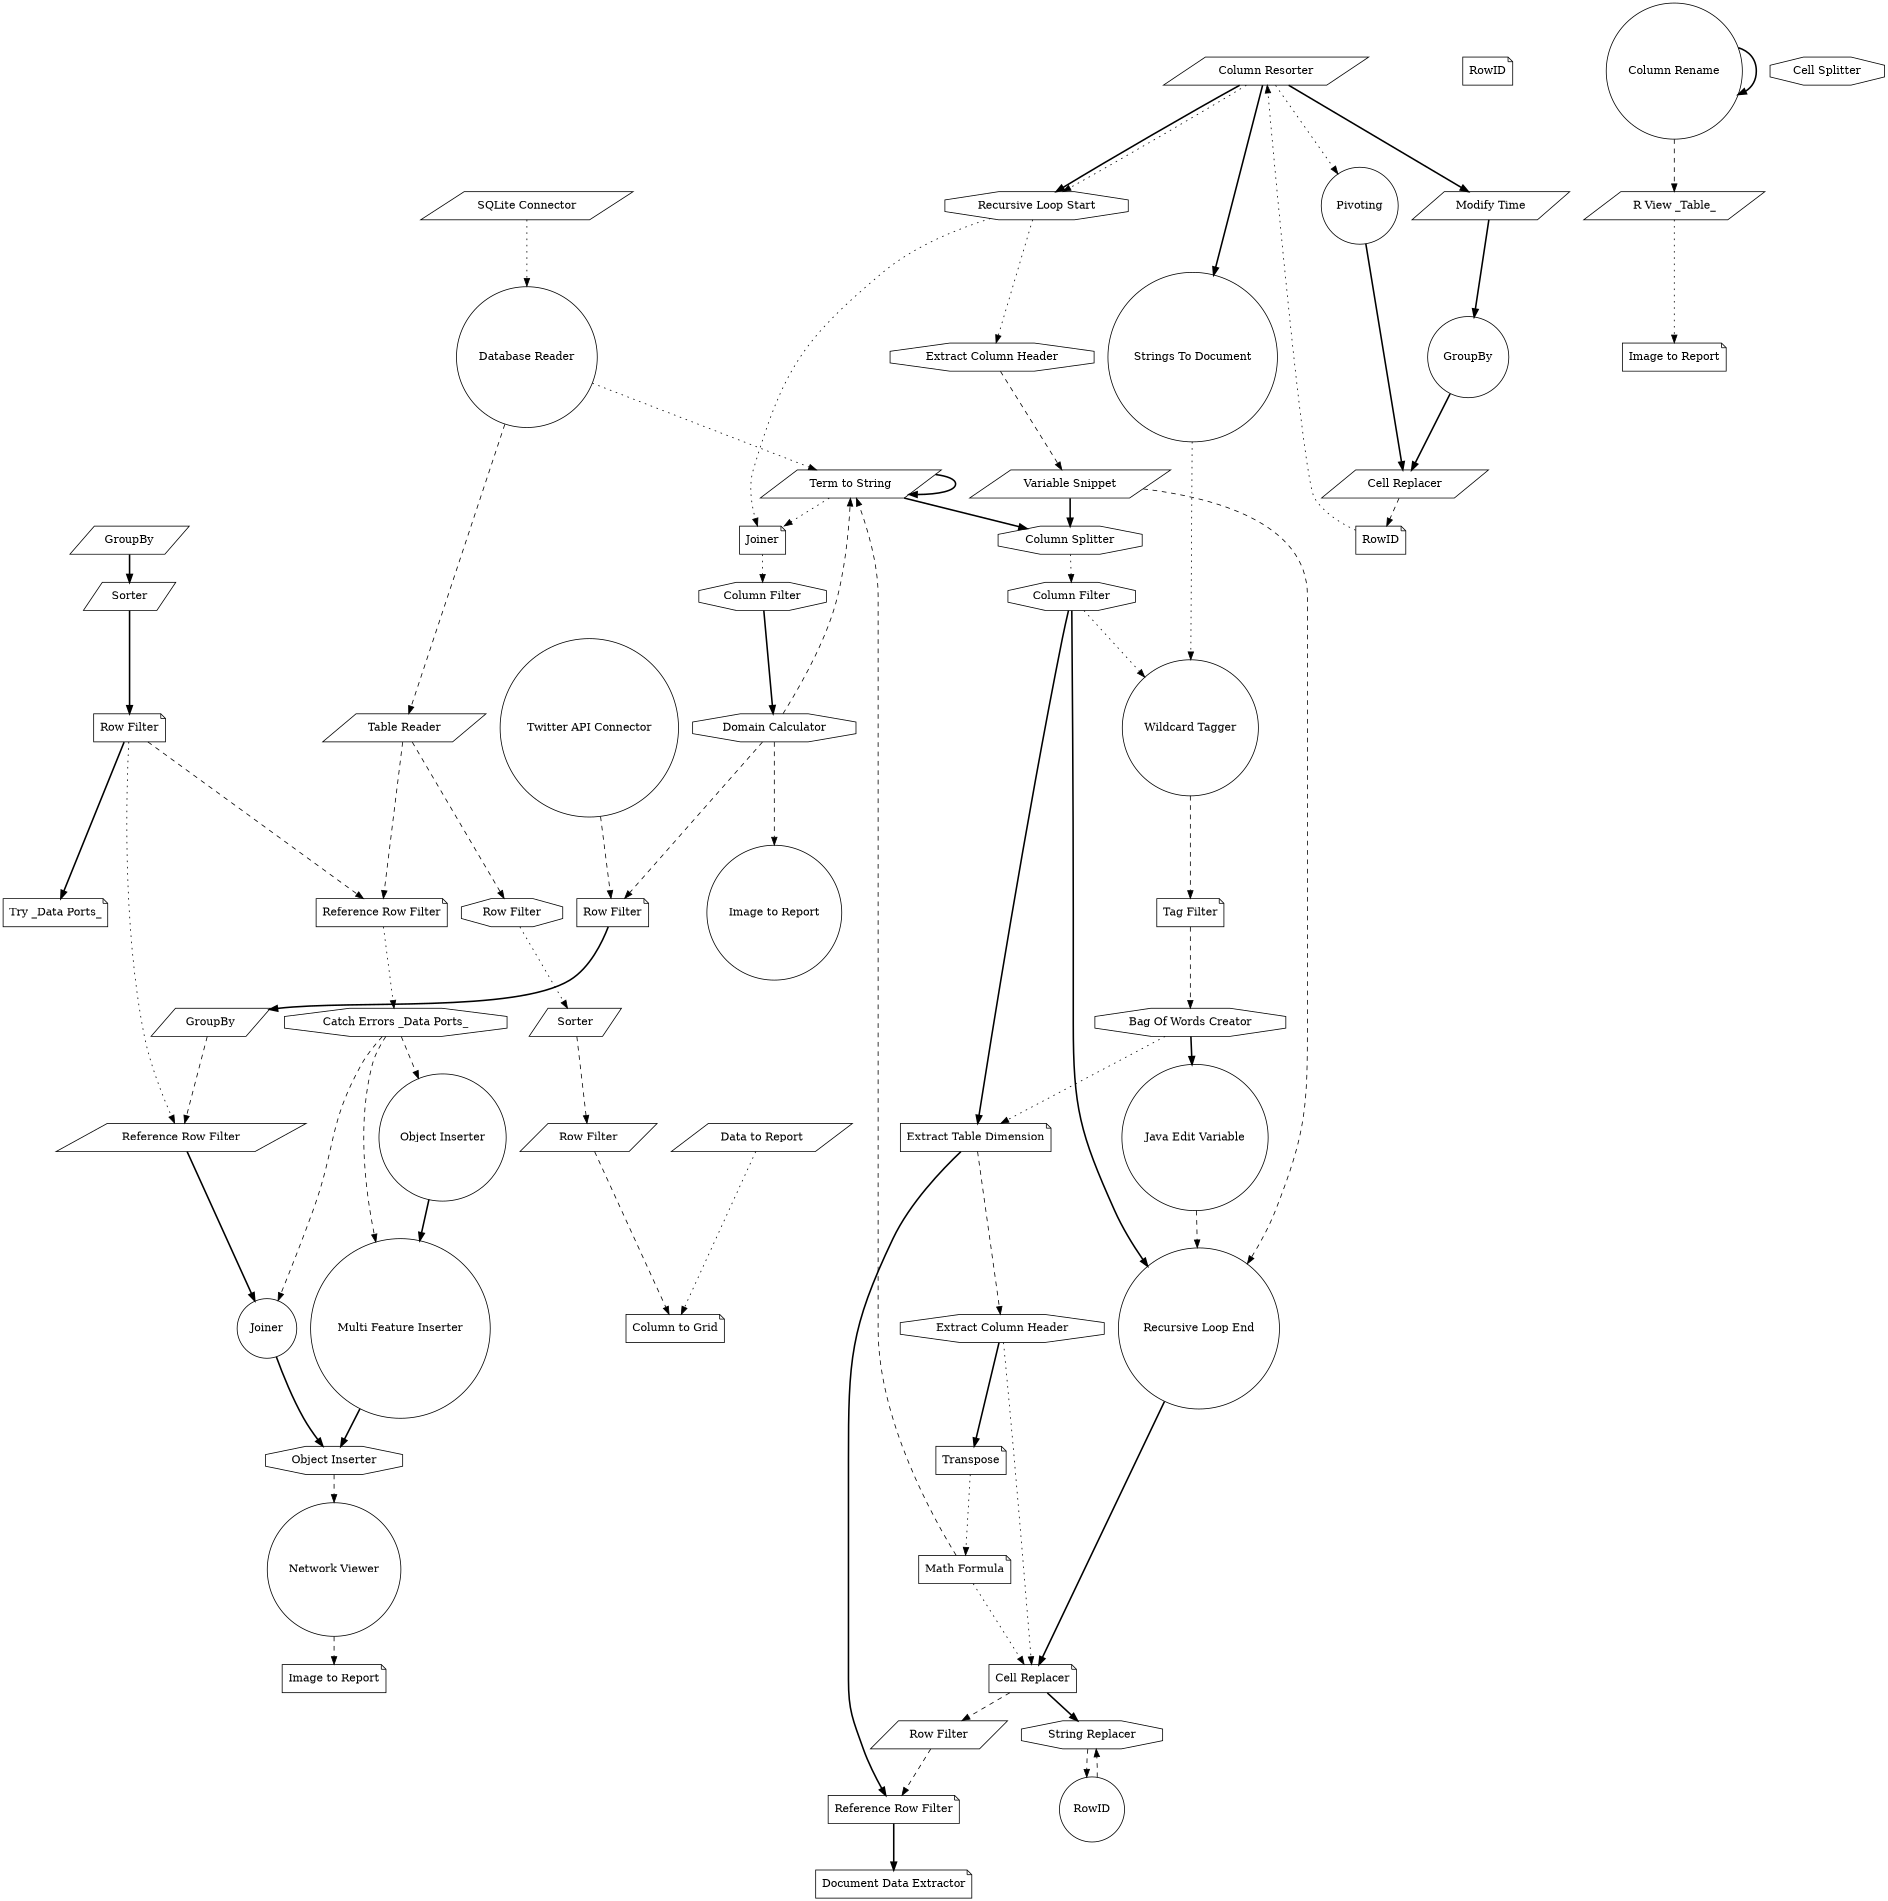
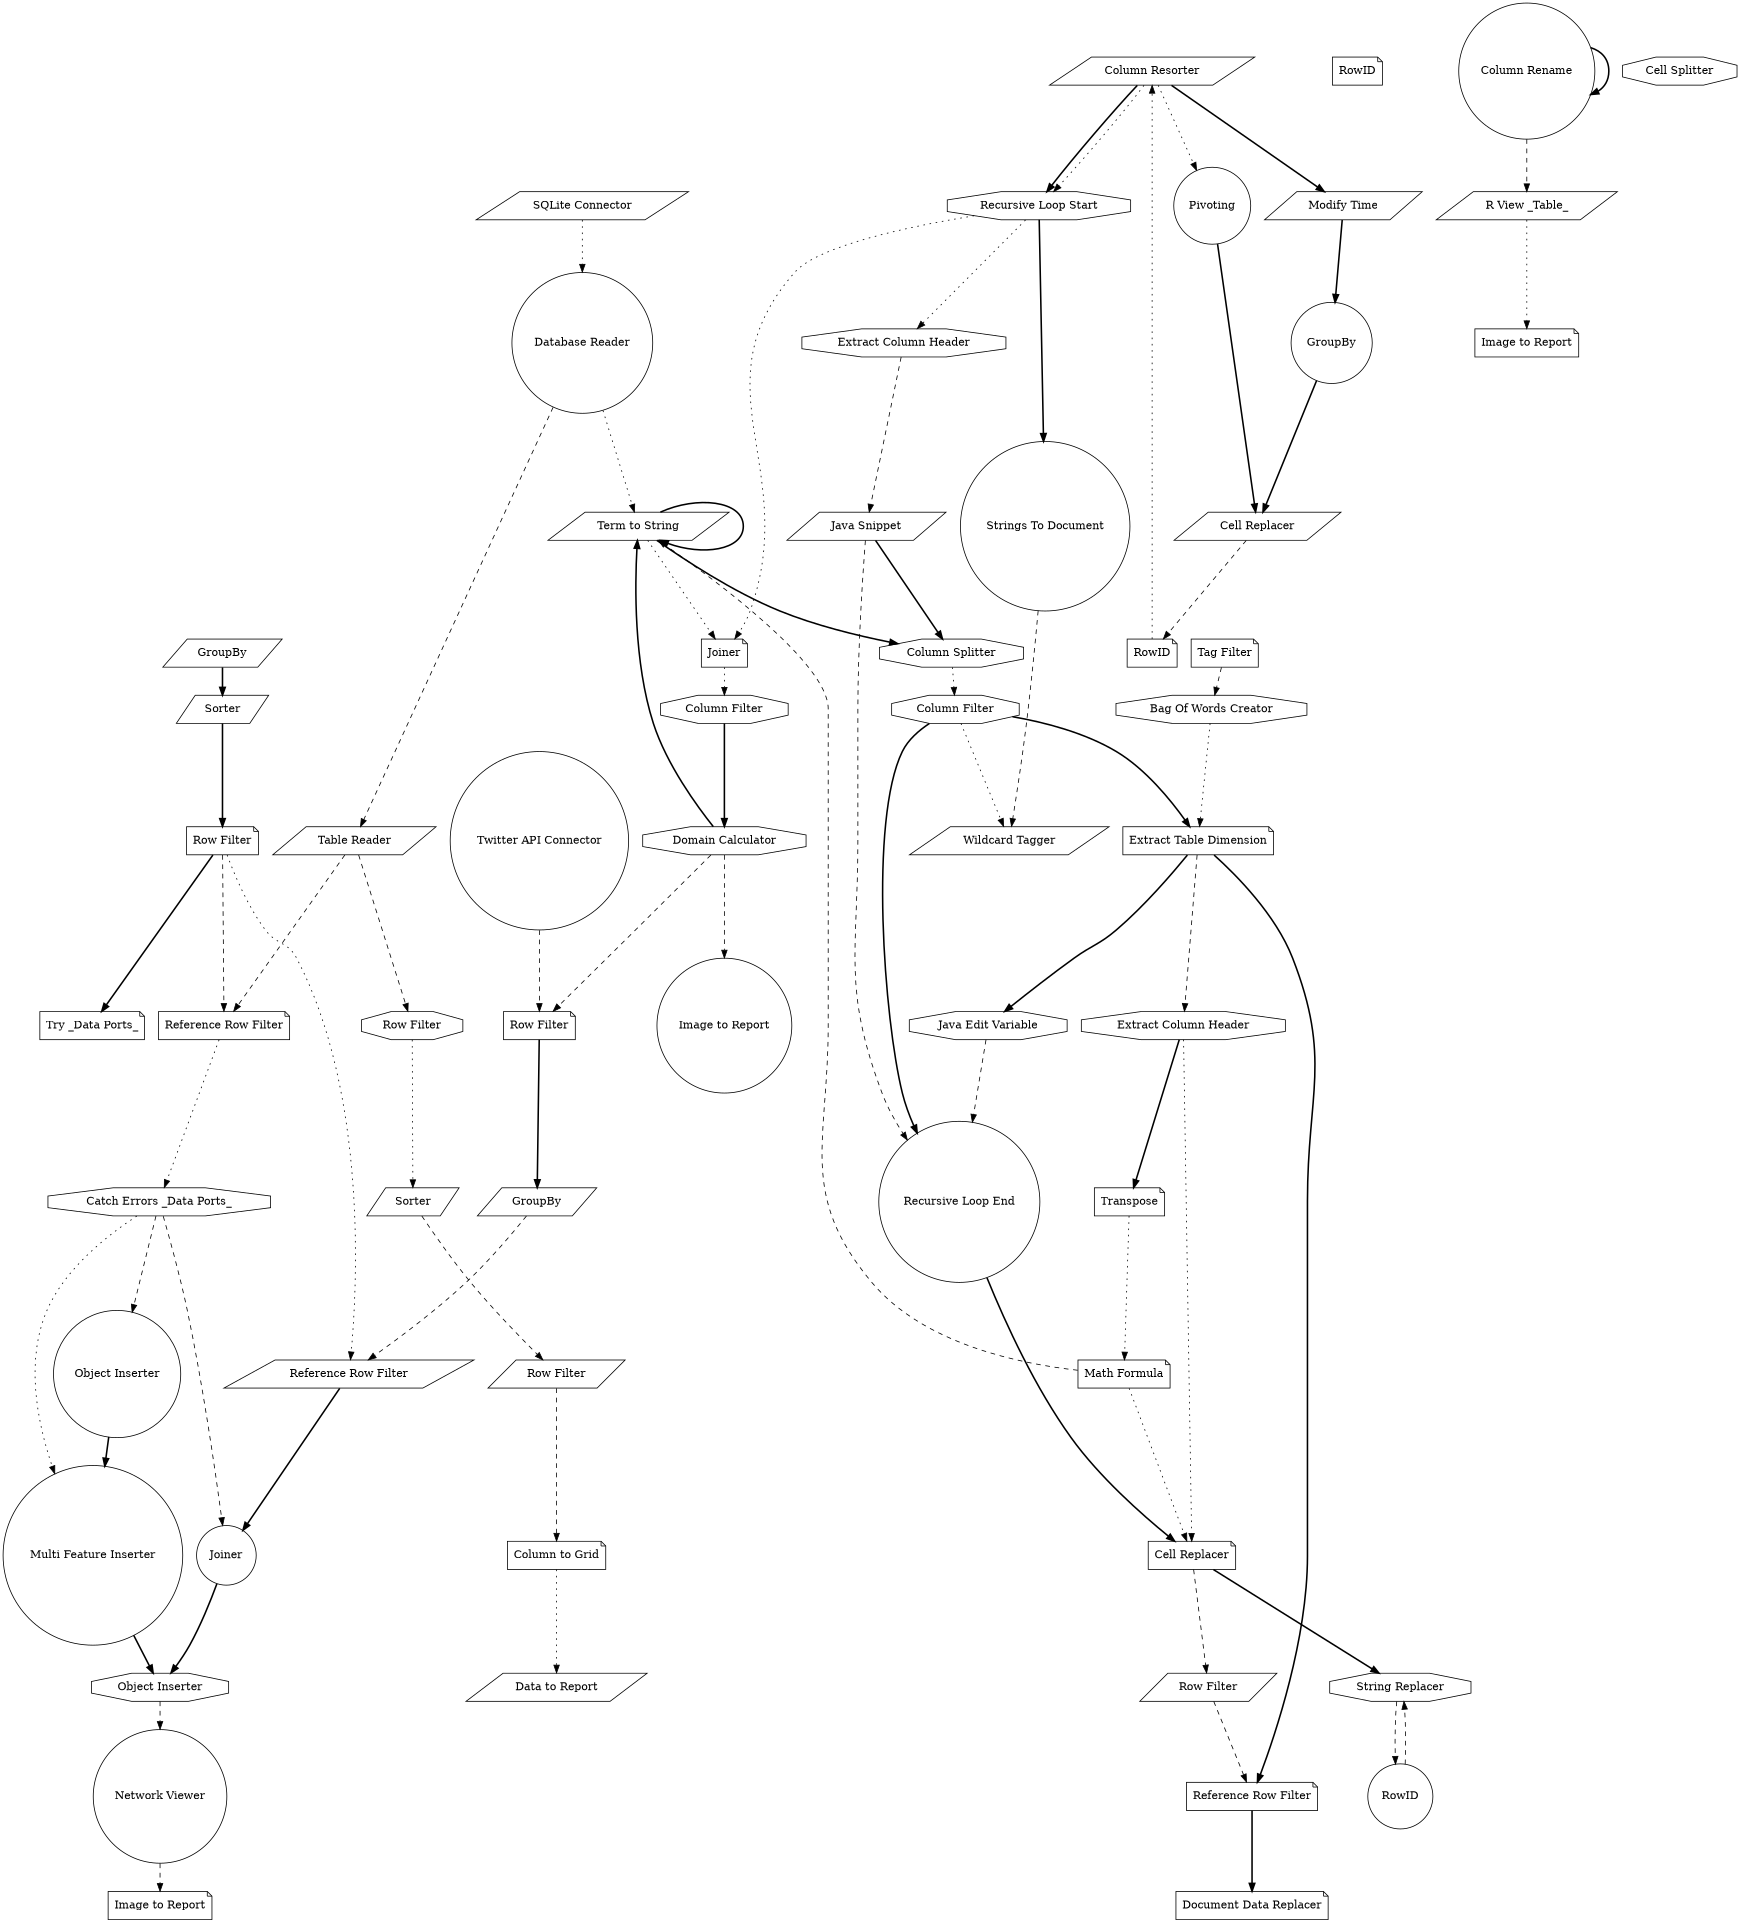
(1239, 176) -> (1041, 327)
(1070, 484) -> (866, 526)
(1191, 547) -> (1028, 710)
(832, 615) -> (646, 696)
(1190, 728) -> (1009, 841)
(1190, 843) -> none
(1191, 1046) -> (1106, 938)
(364, 1134) -> (43, 1323)
(1195, 1138) -> (988, 1026)
(720, 1229) -> (557, 1617)
(894, 1884) -> (1252, 1905)
